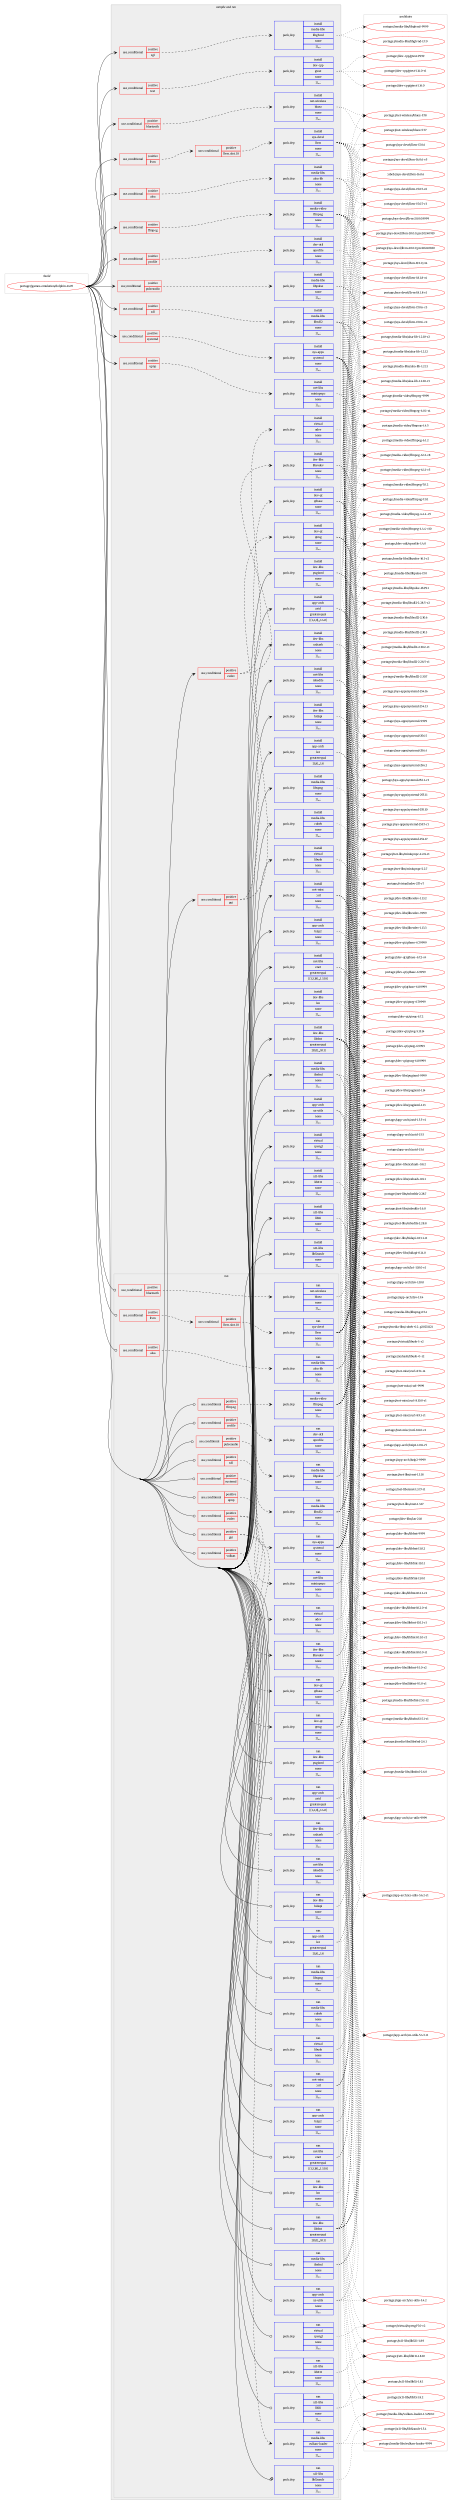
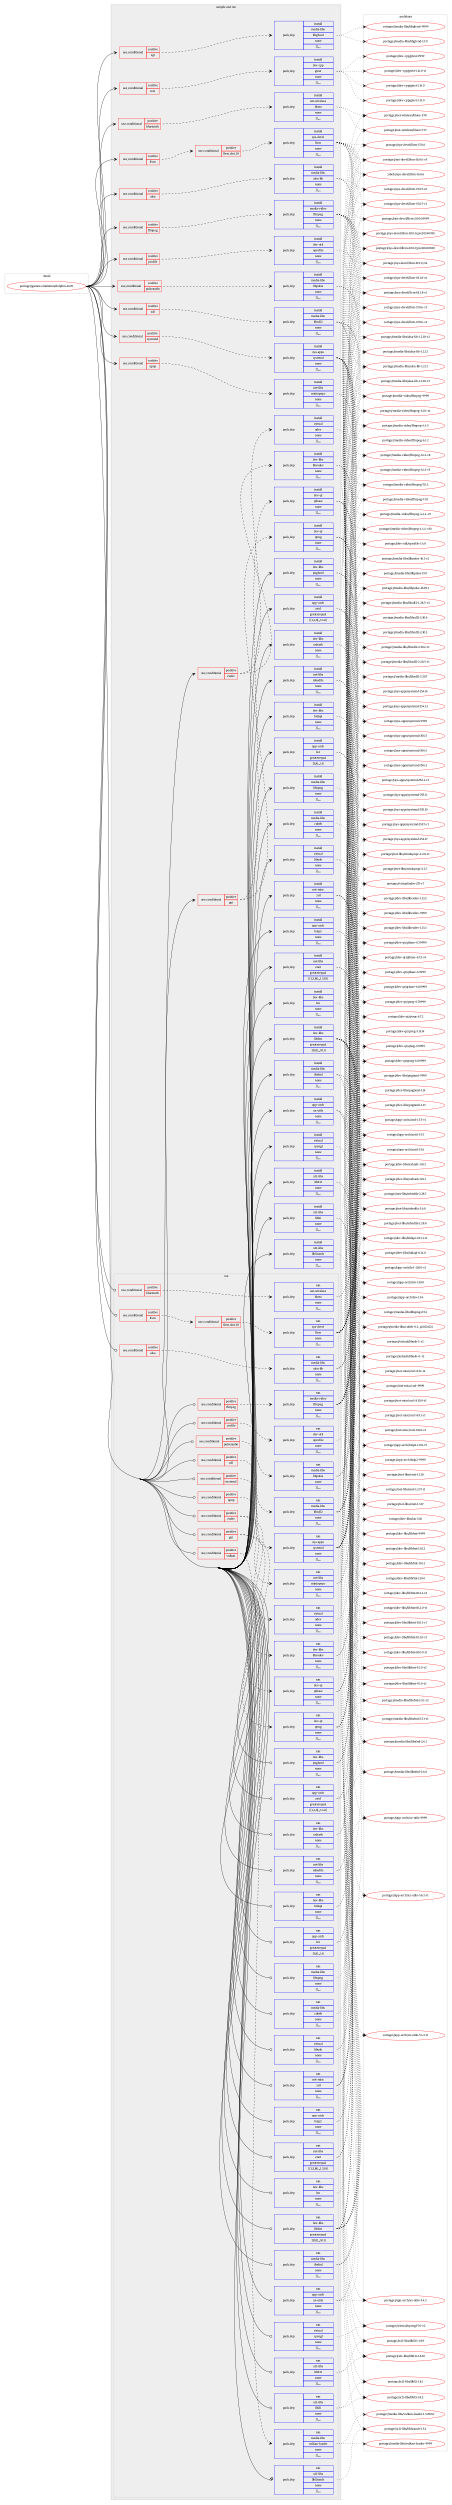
none -> (405, 101)
